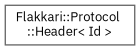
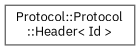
(70, 25) -> (70, 25)
